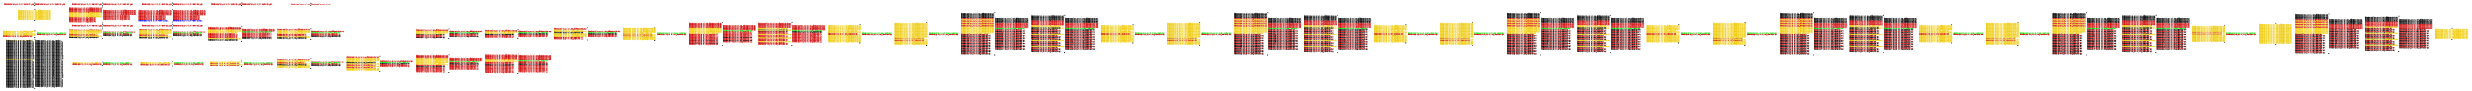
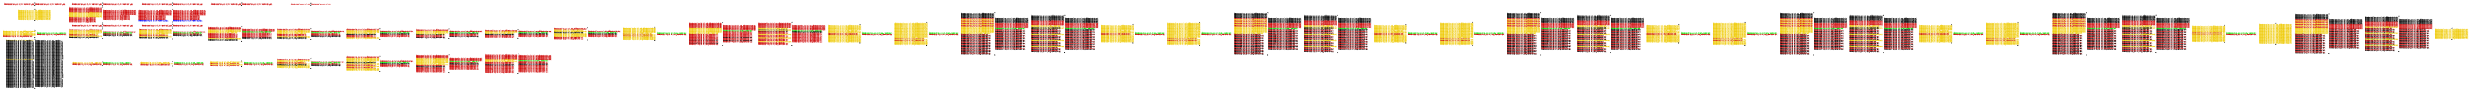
none -> (380, 34)
